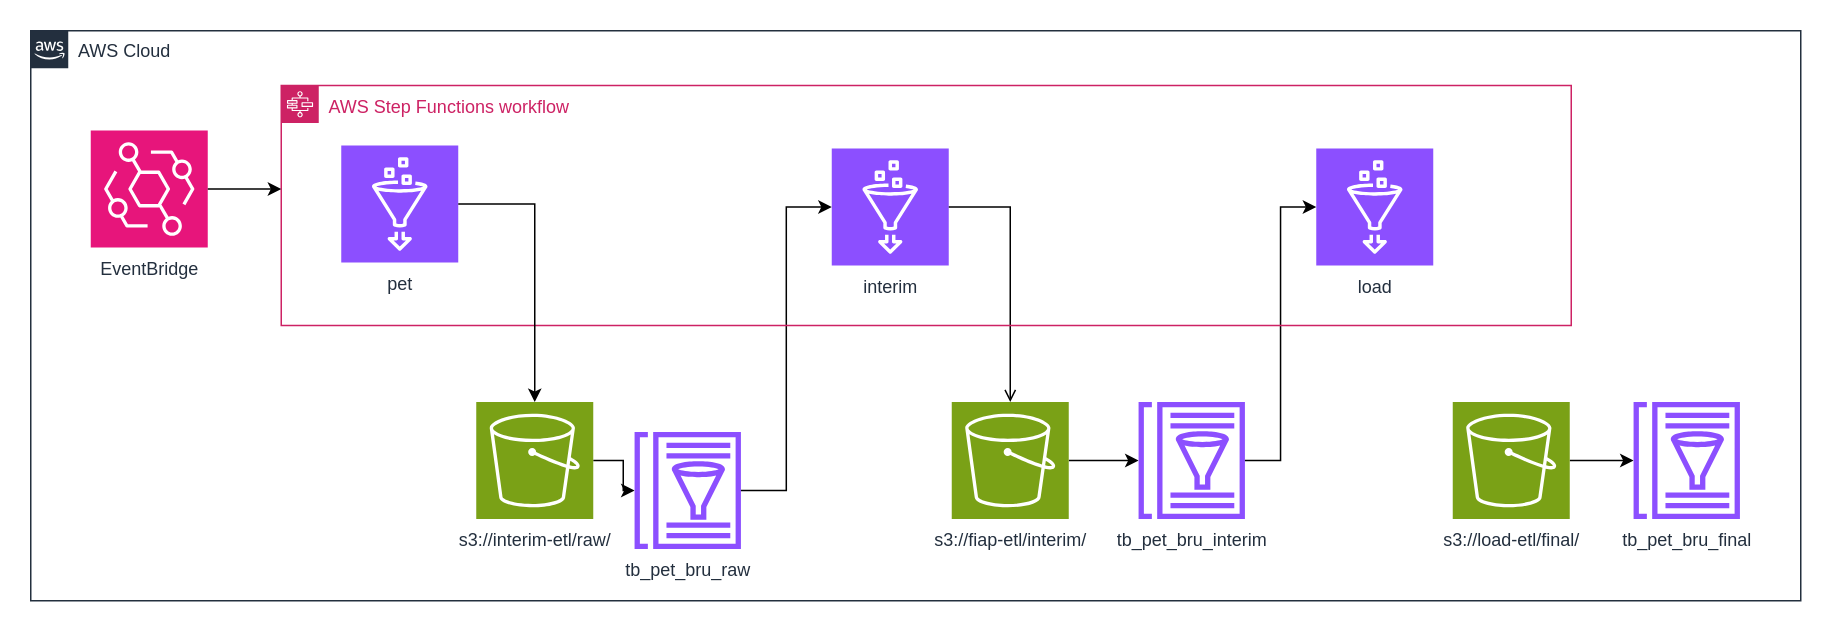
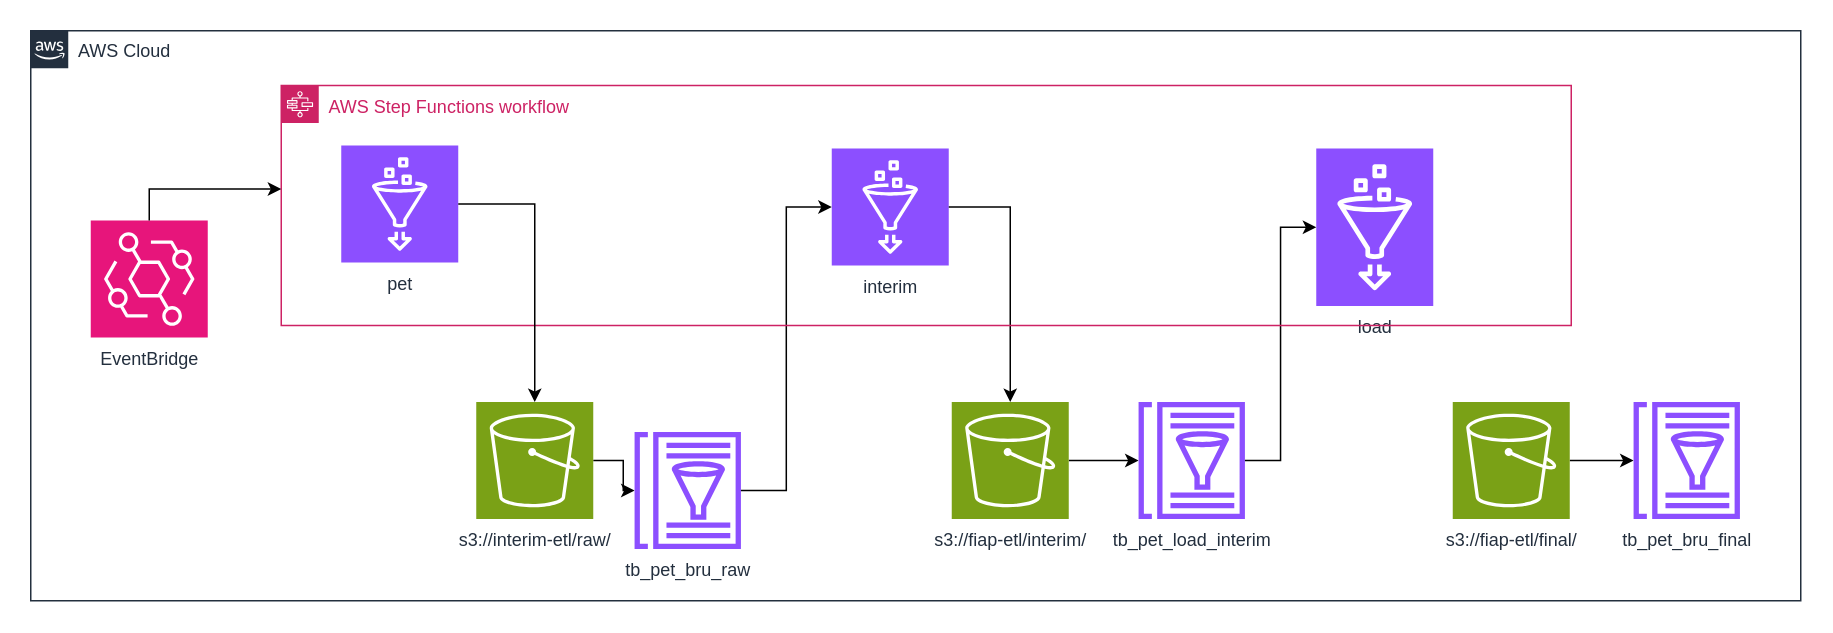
(149, 189) -> (149, 279)
(1375, 207) -> (1375, 227)
(1010, 393) -> (1010, 390)
(1193, 541) -> (1193, 541)
(1512, 541) -> (1512, 541)
